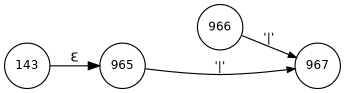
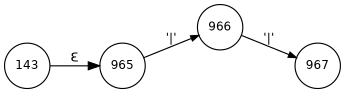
(216, 75) -> (168, 48)
